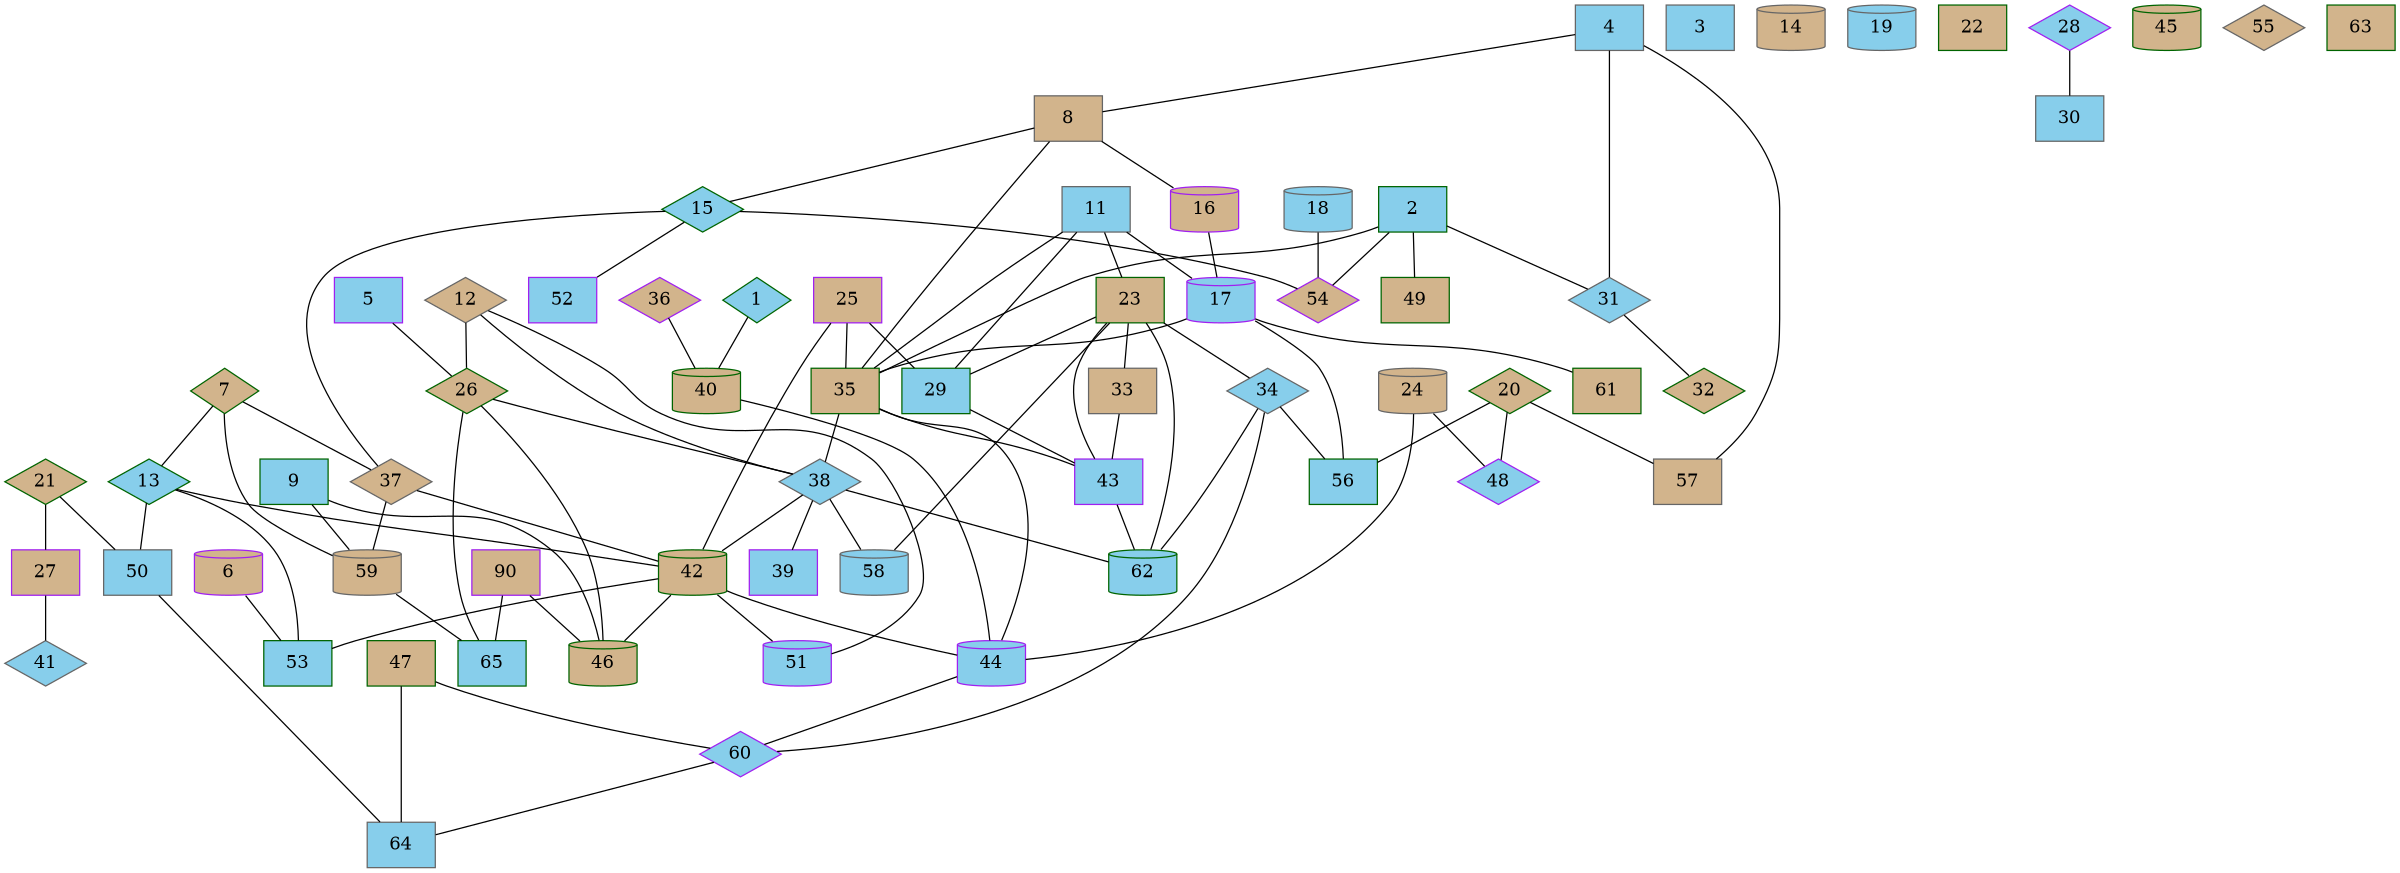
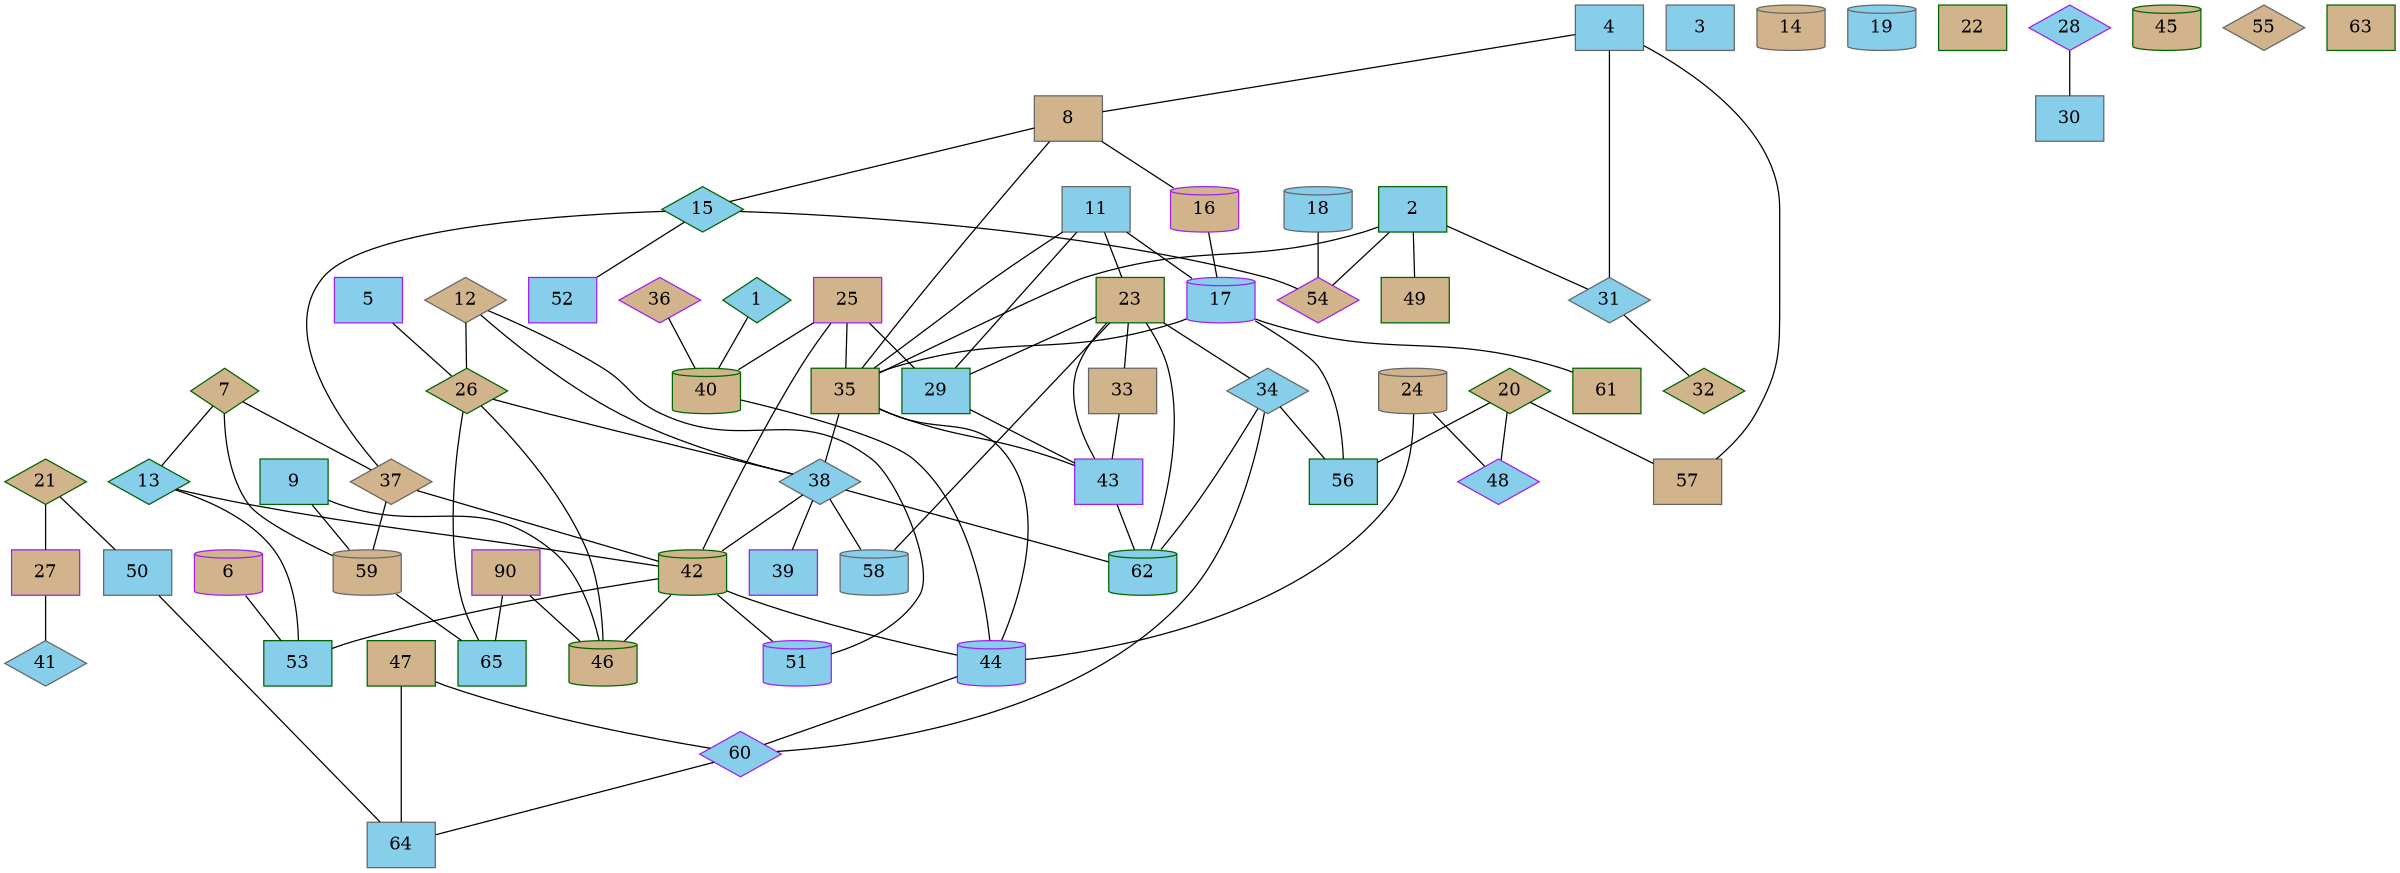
none -> (776, 346)
(143, 526) -> none
